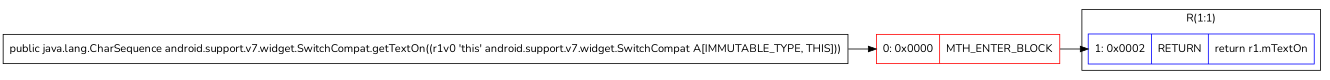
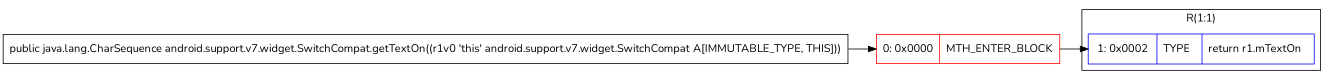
(1180, 49) -> (1177, 49)
